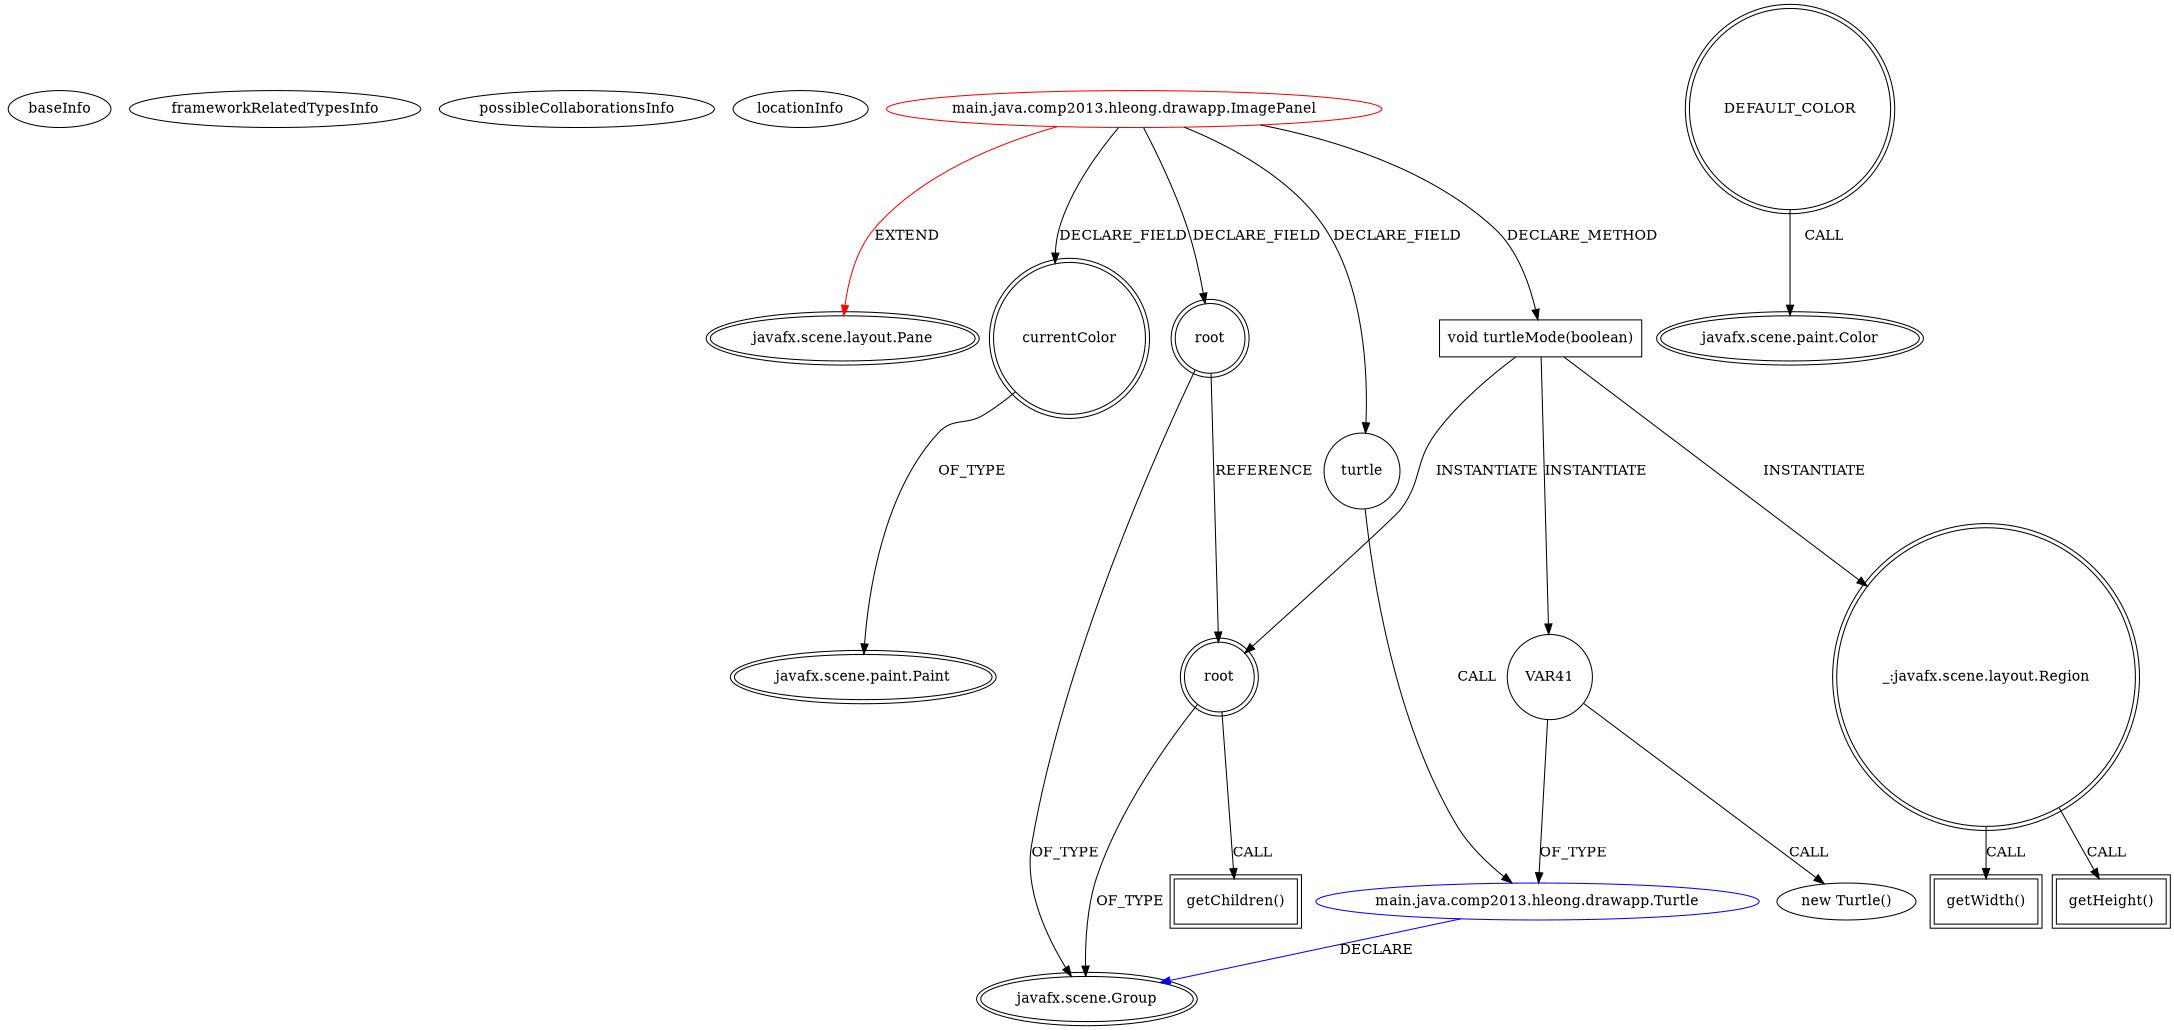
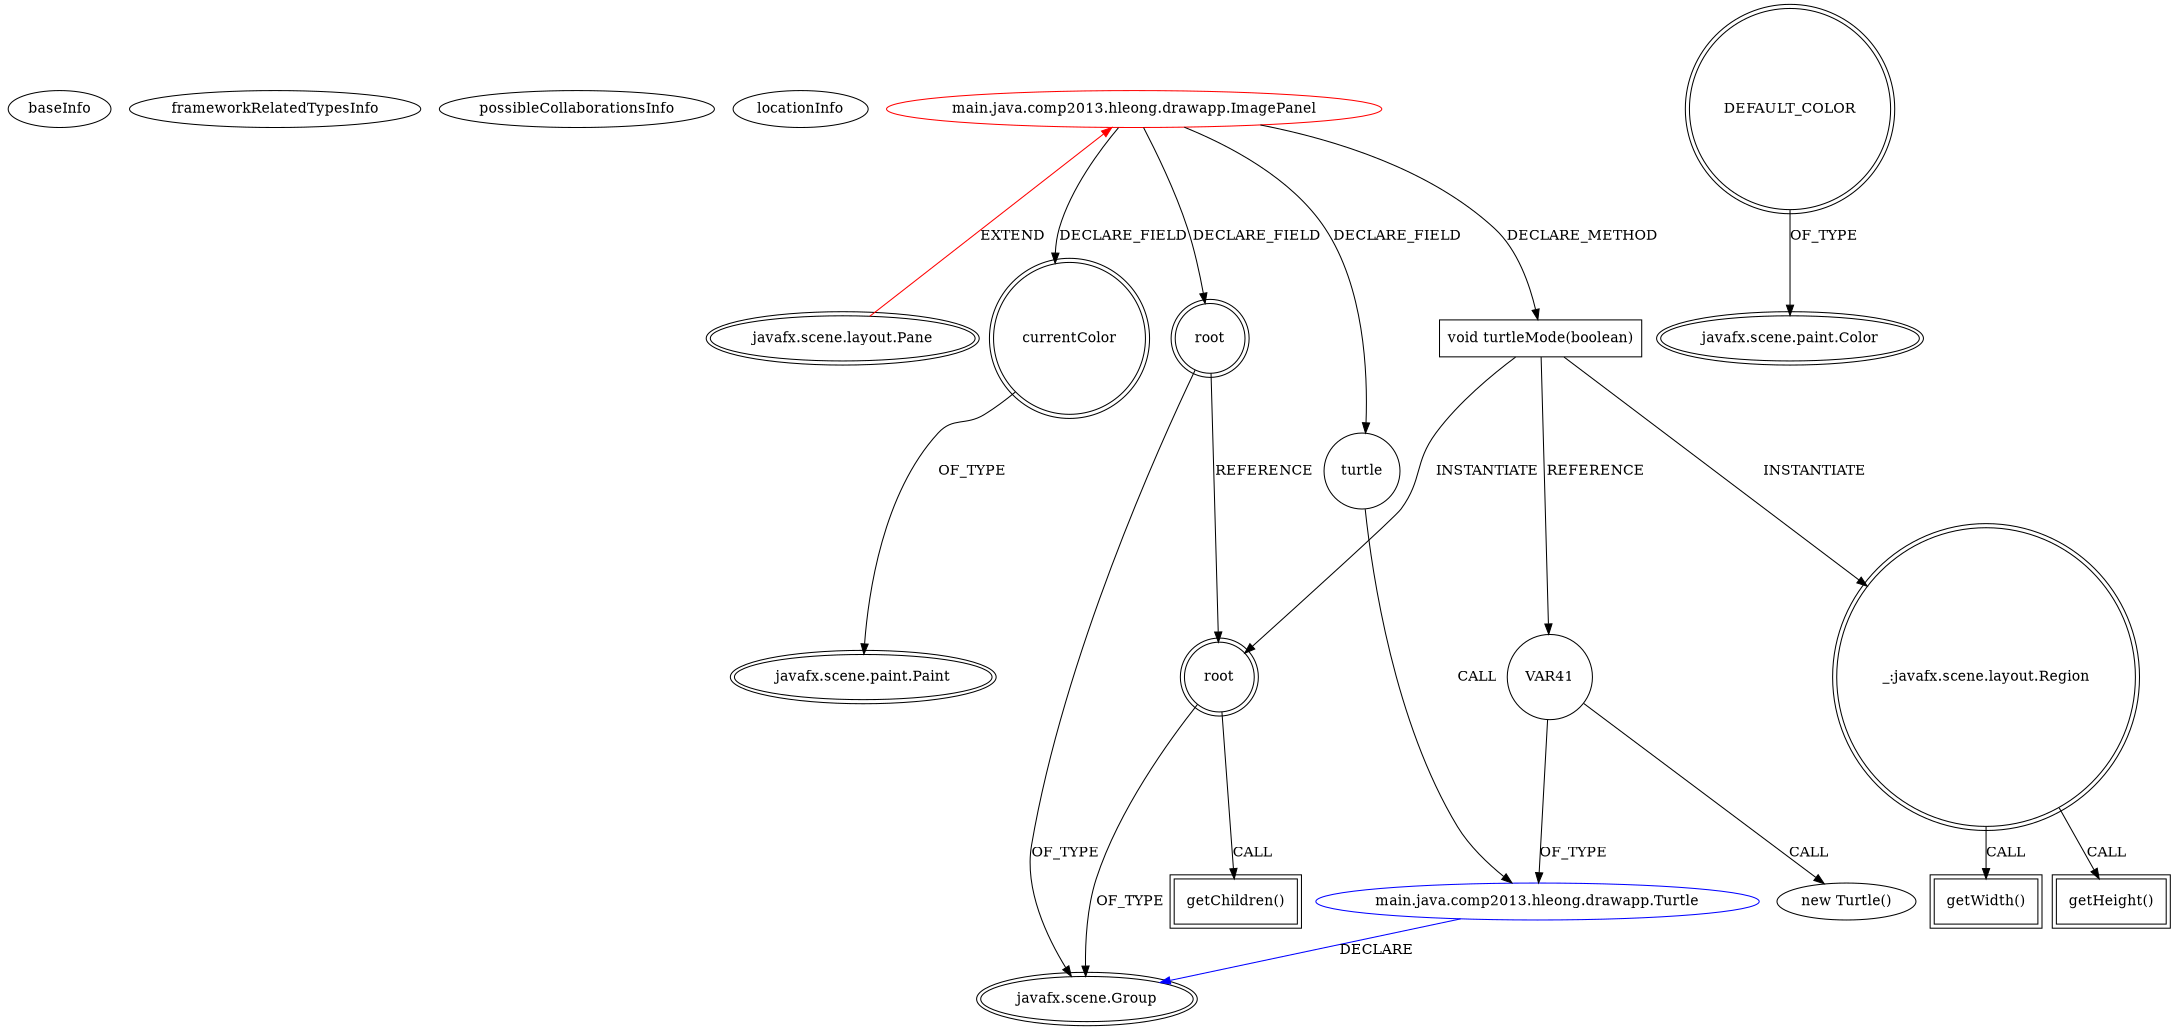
(923, 186) -> (987, 225)
(1824, 236) -> (1824, 236)
(1596, 471) -> (1596, 471)
